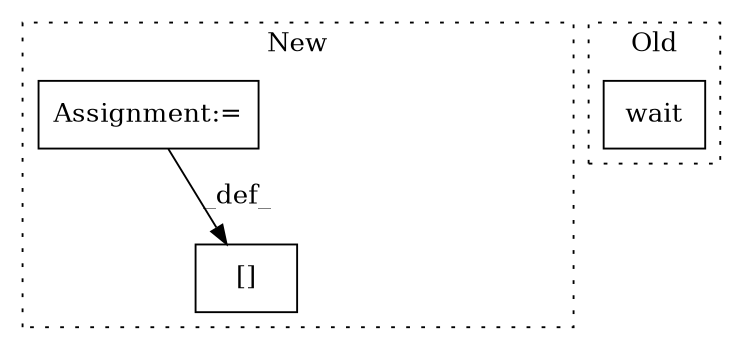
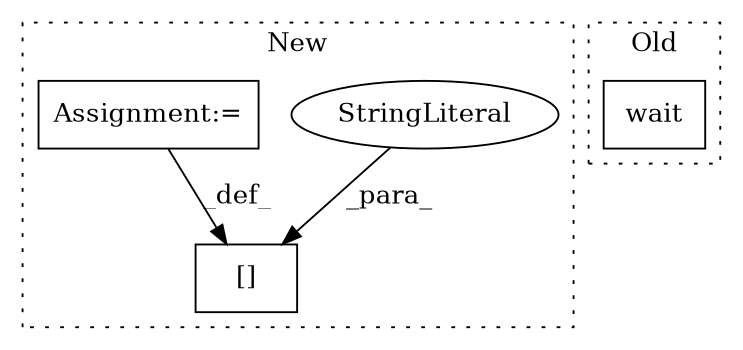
none -> (425, 115)
